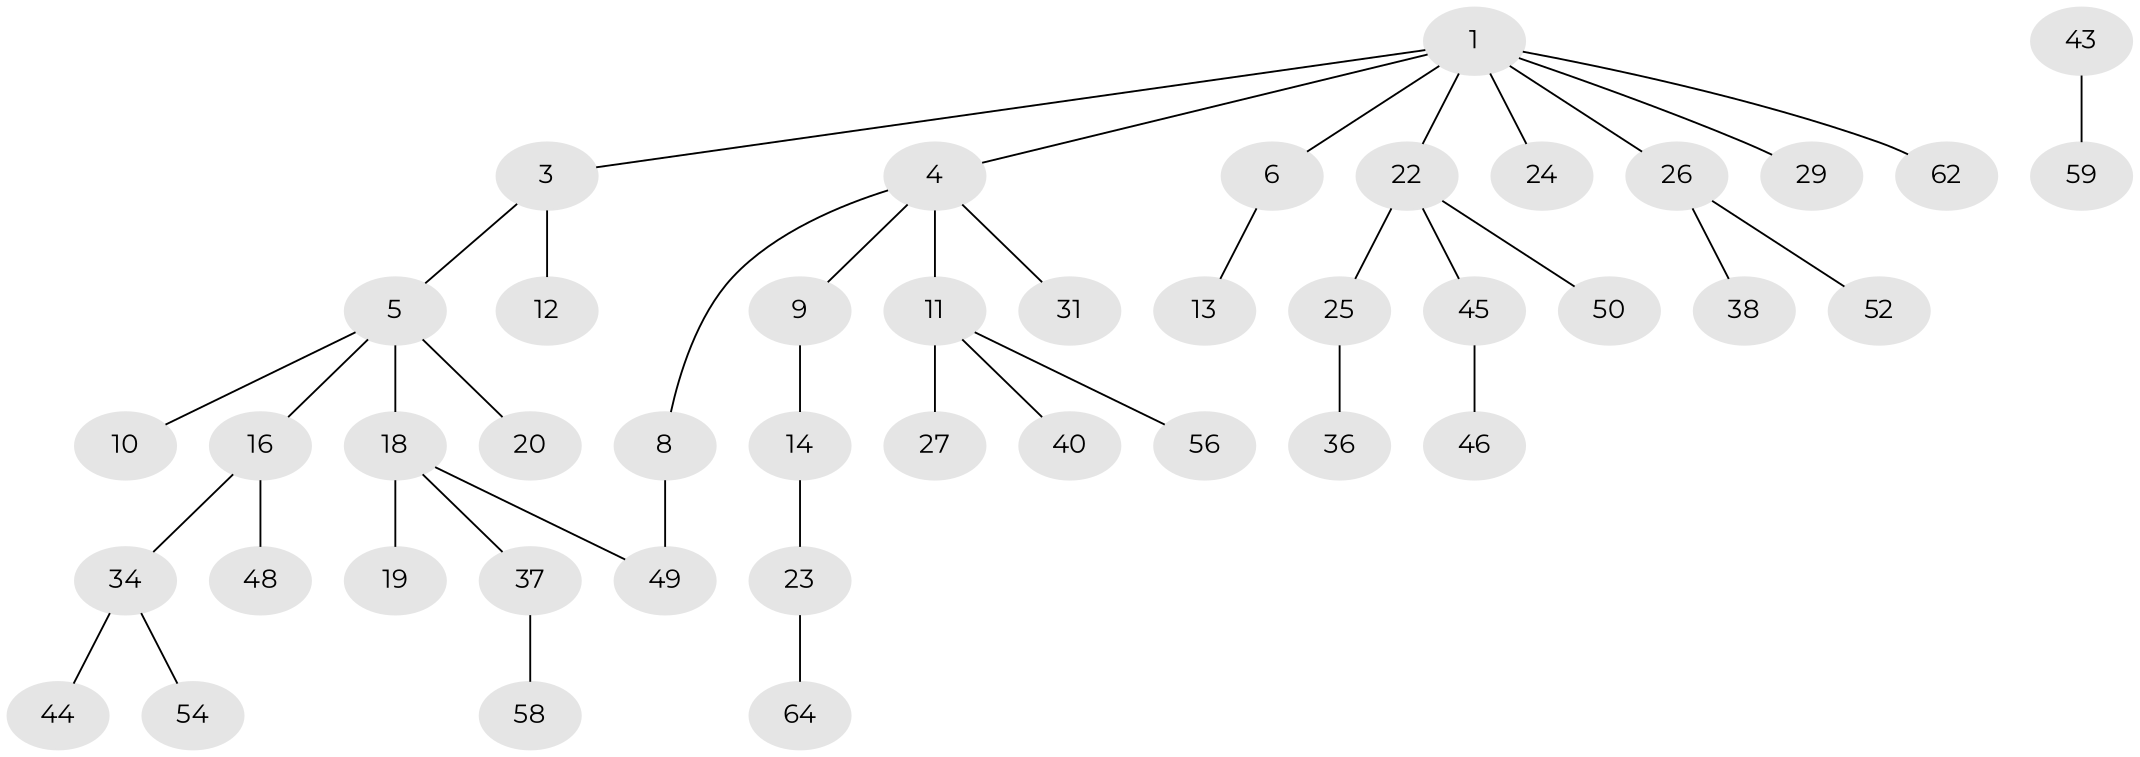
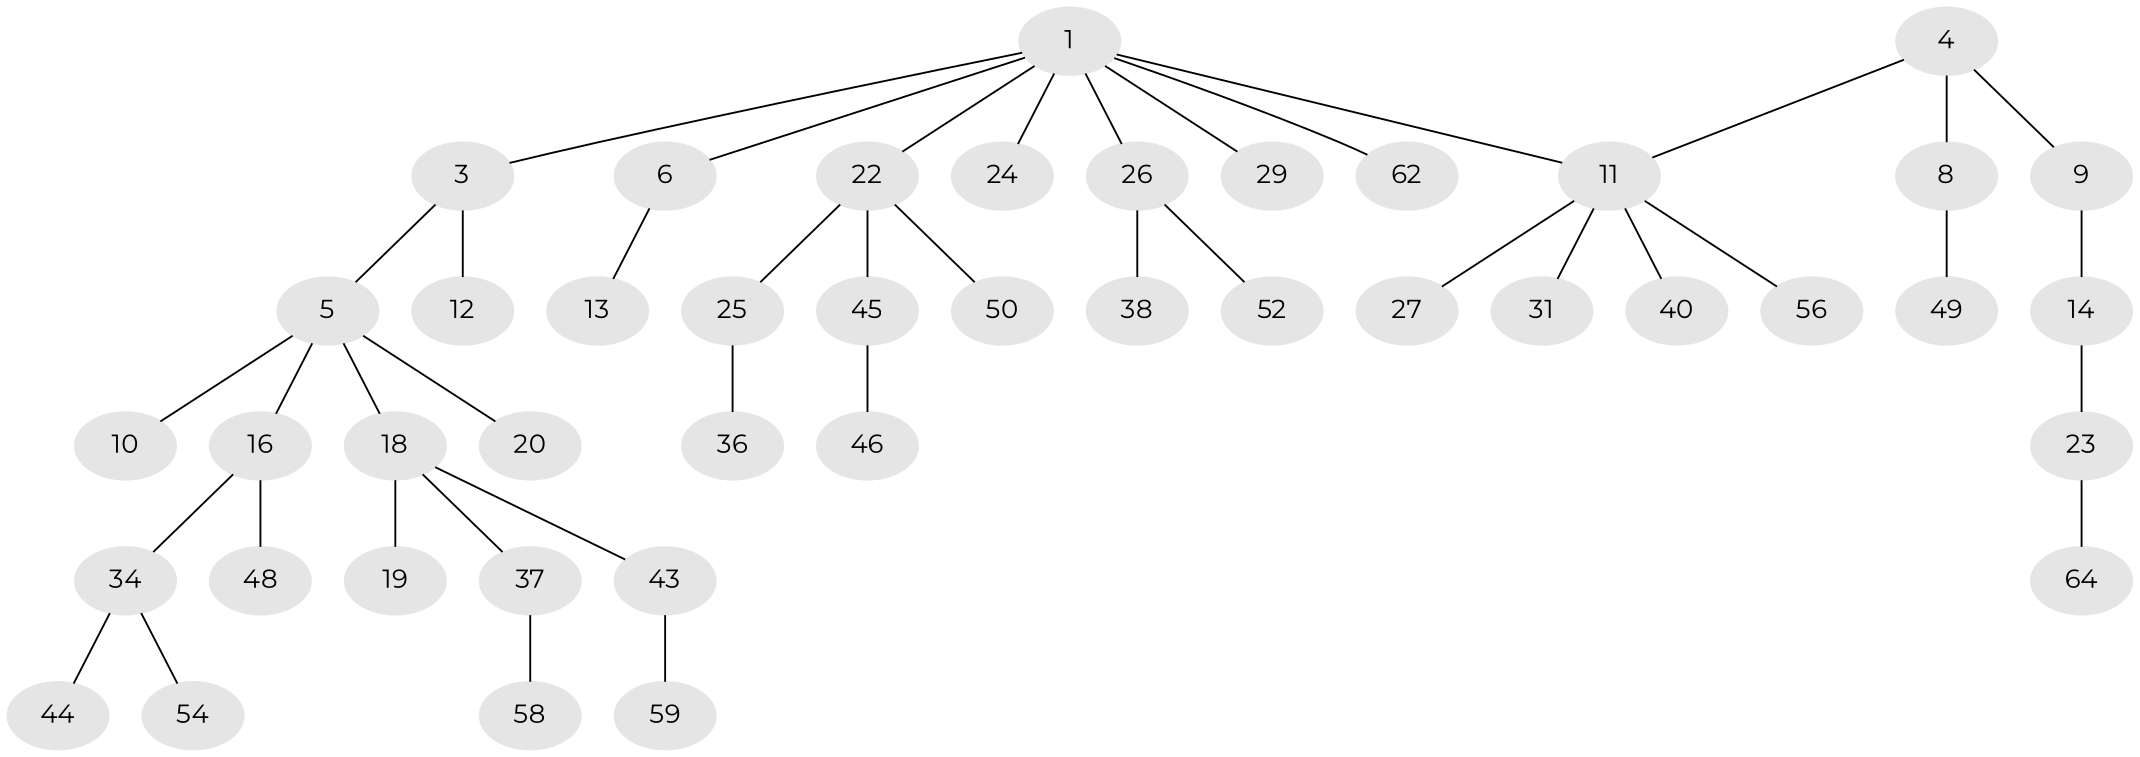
(1205, 109) -> (1339, 109)
(1002, 243) -> (1576, 244)
(530, 513) -> (530, 513)
